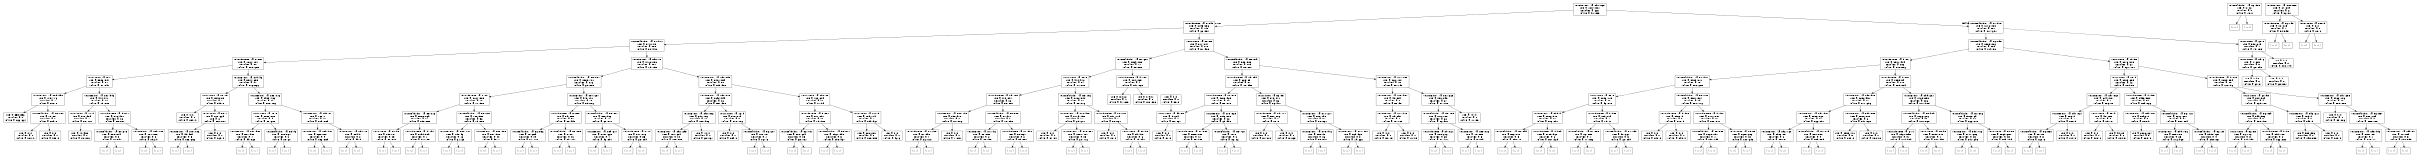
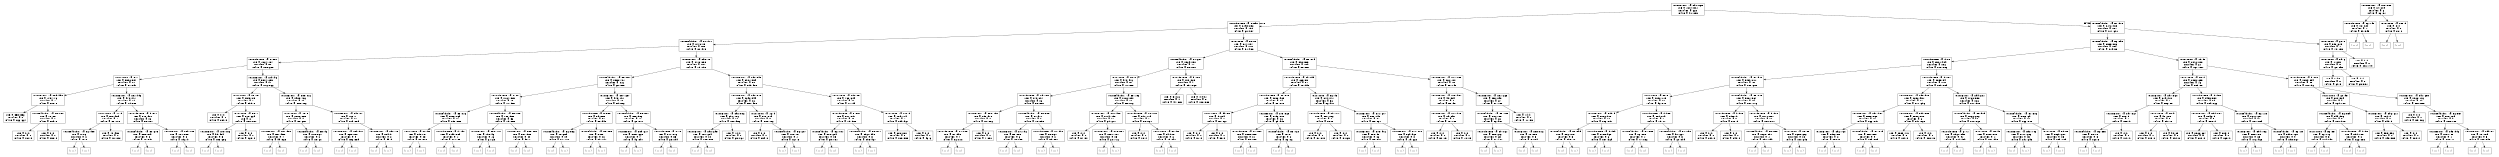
(1171, 107) -> (1217, 126)
none -> (95, 126)
none -> (2221, 136)
